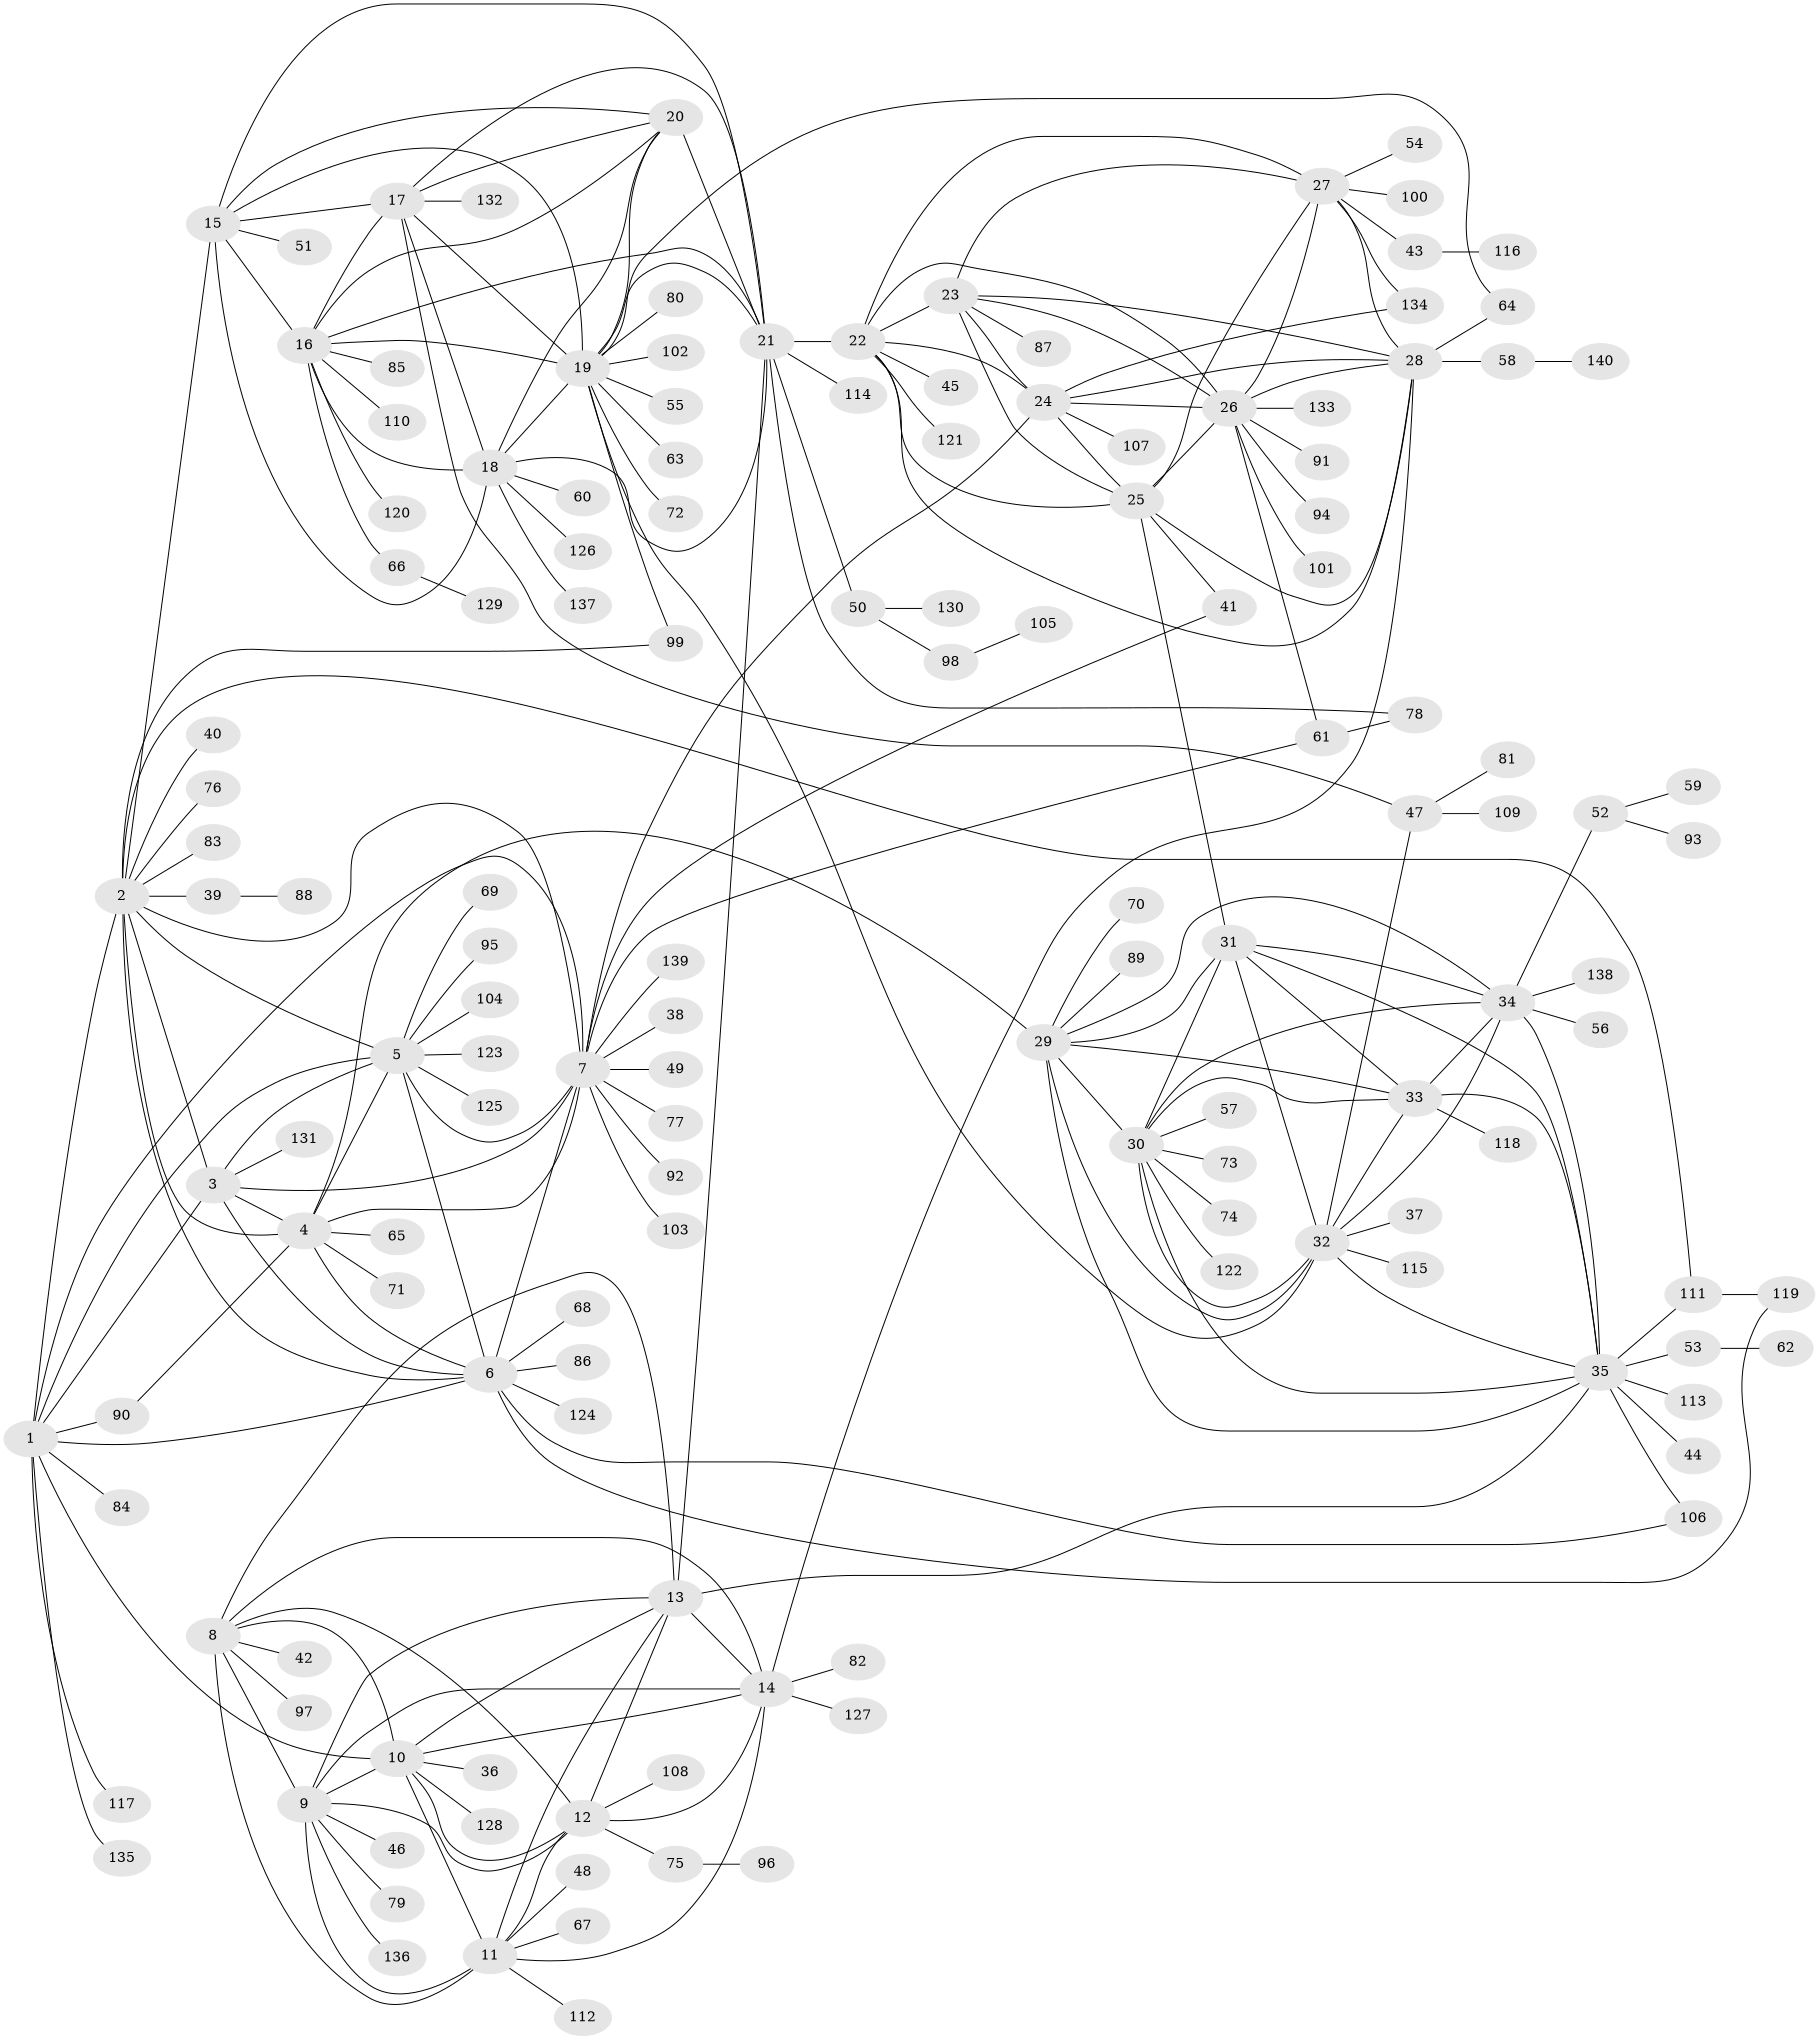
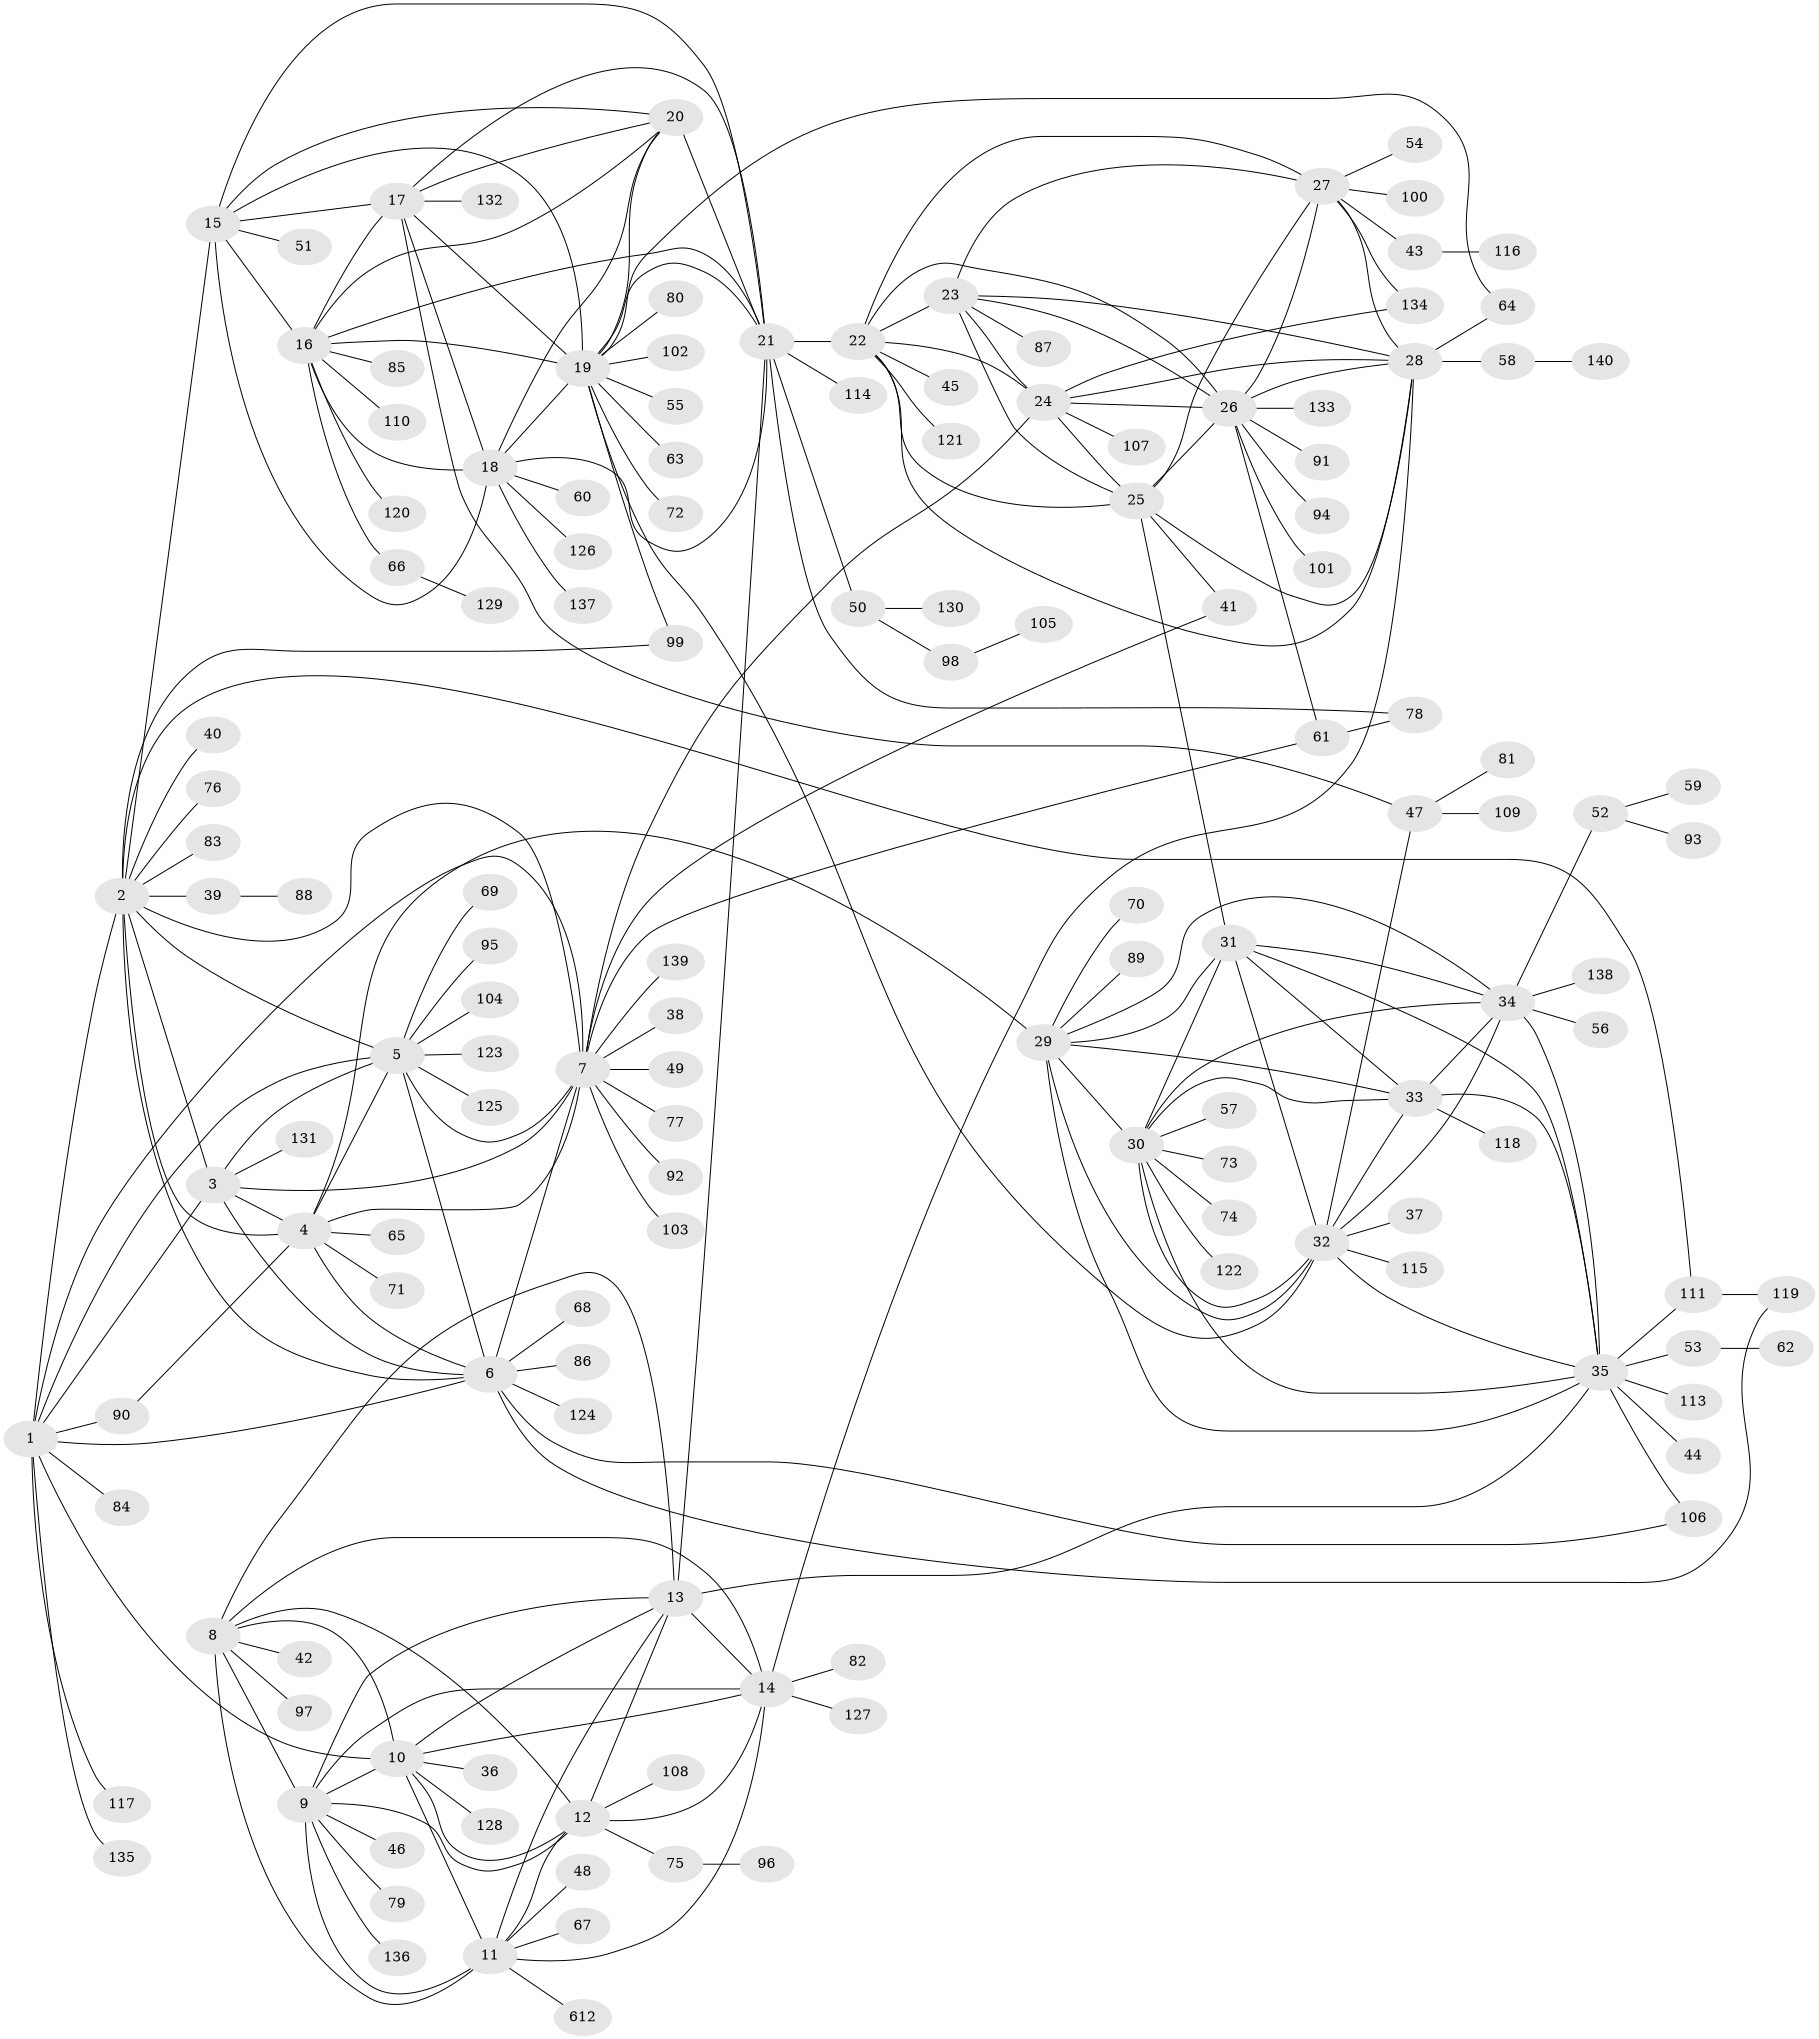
(583, 2018) -> (583, 2018)
